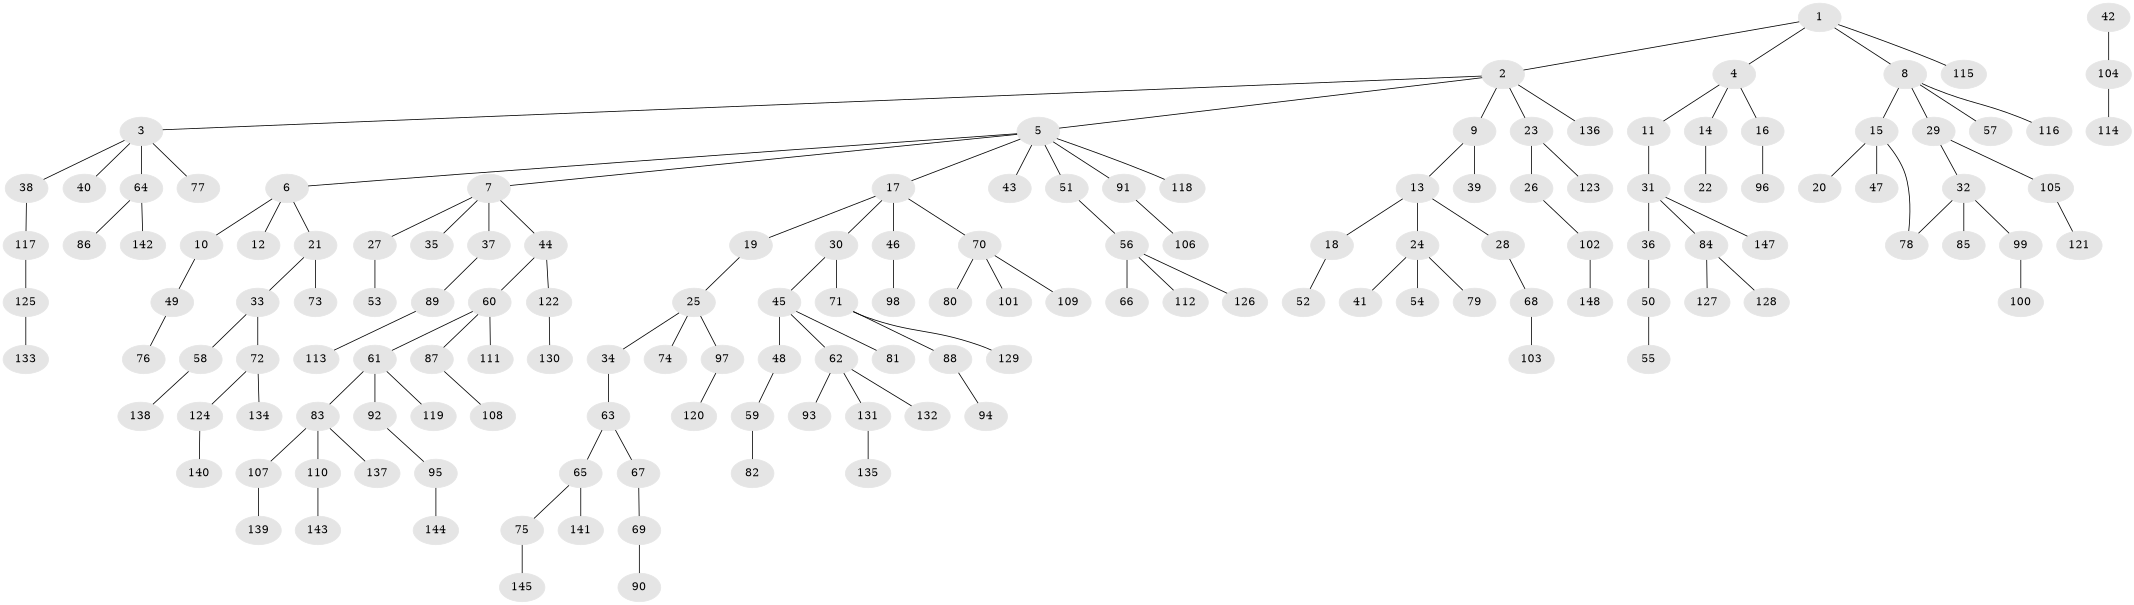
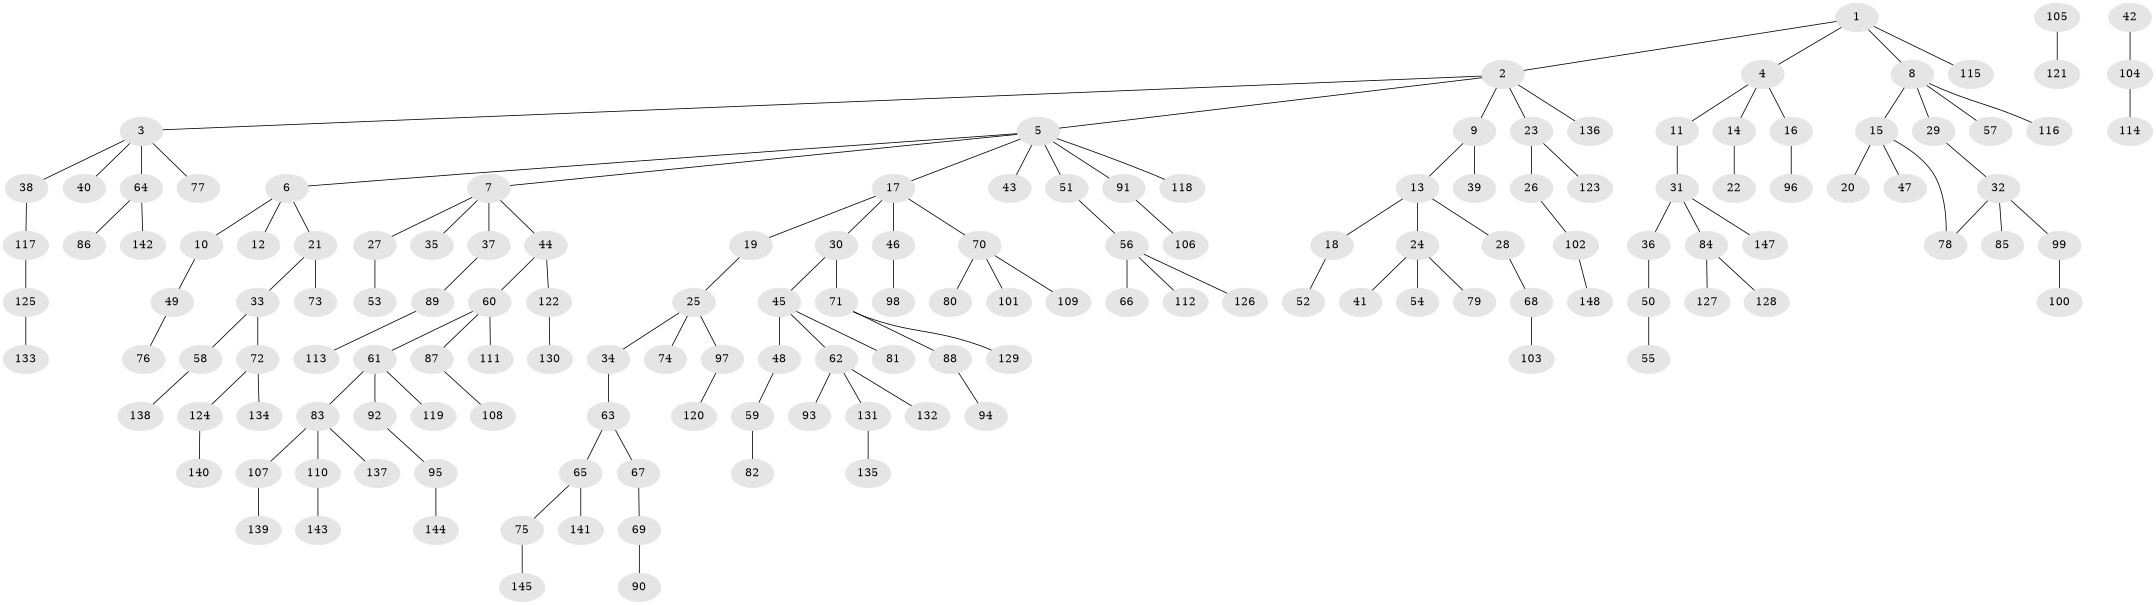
(1992, 160) -> none
